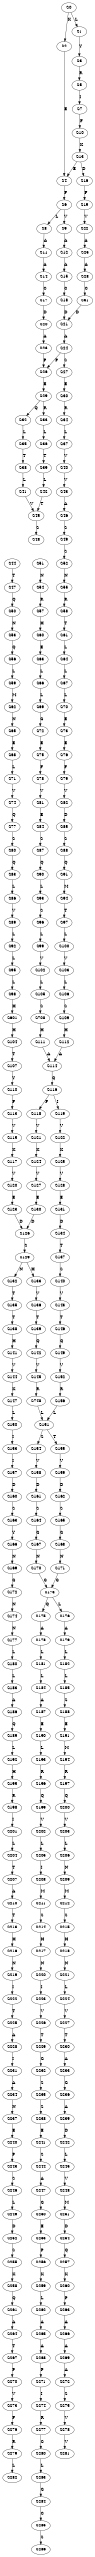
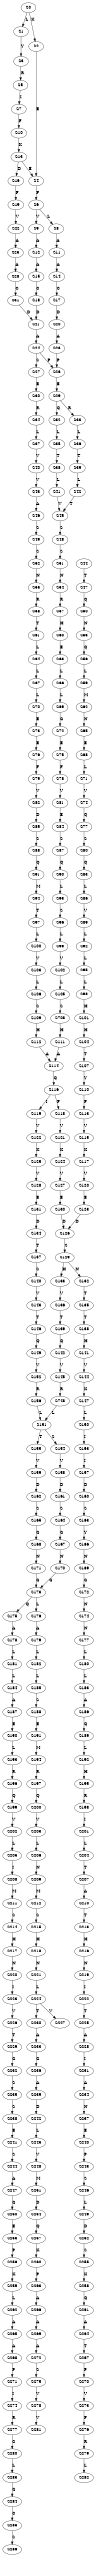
none -> (60, 550)
(12, 1018) -> (84, 1018)
(65, 2034) -> (36, 2010)
